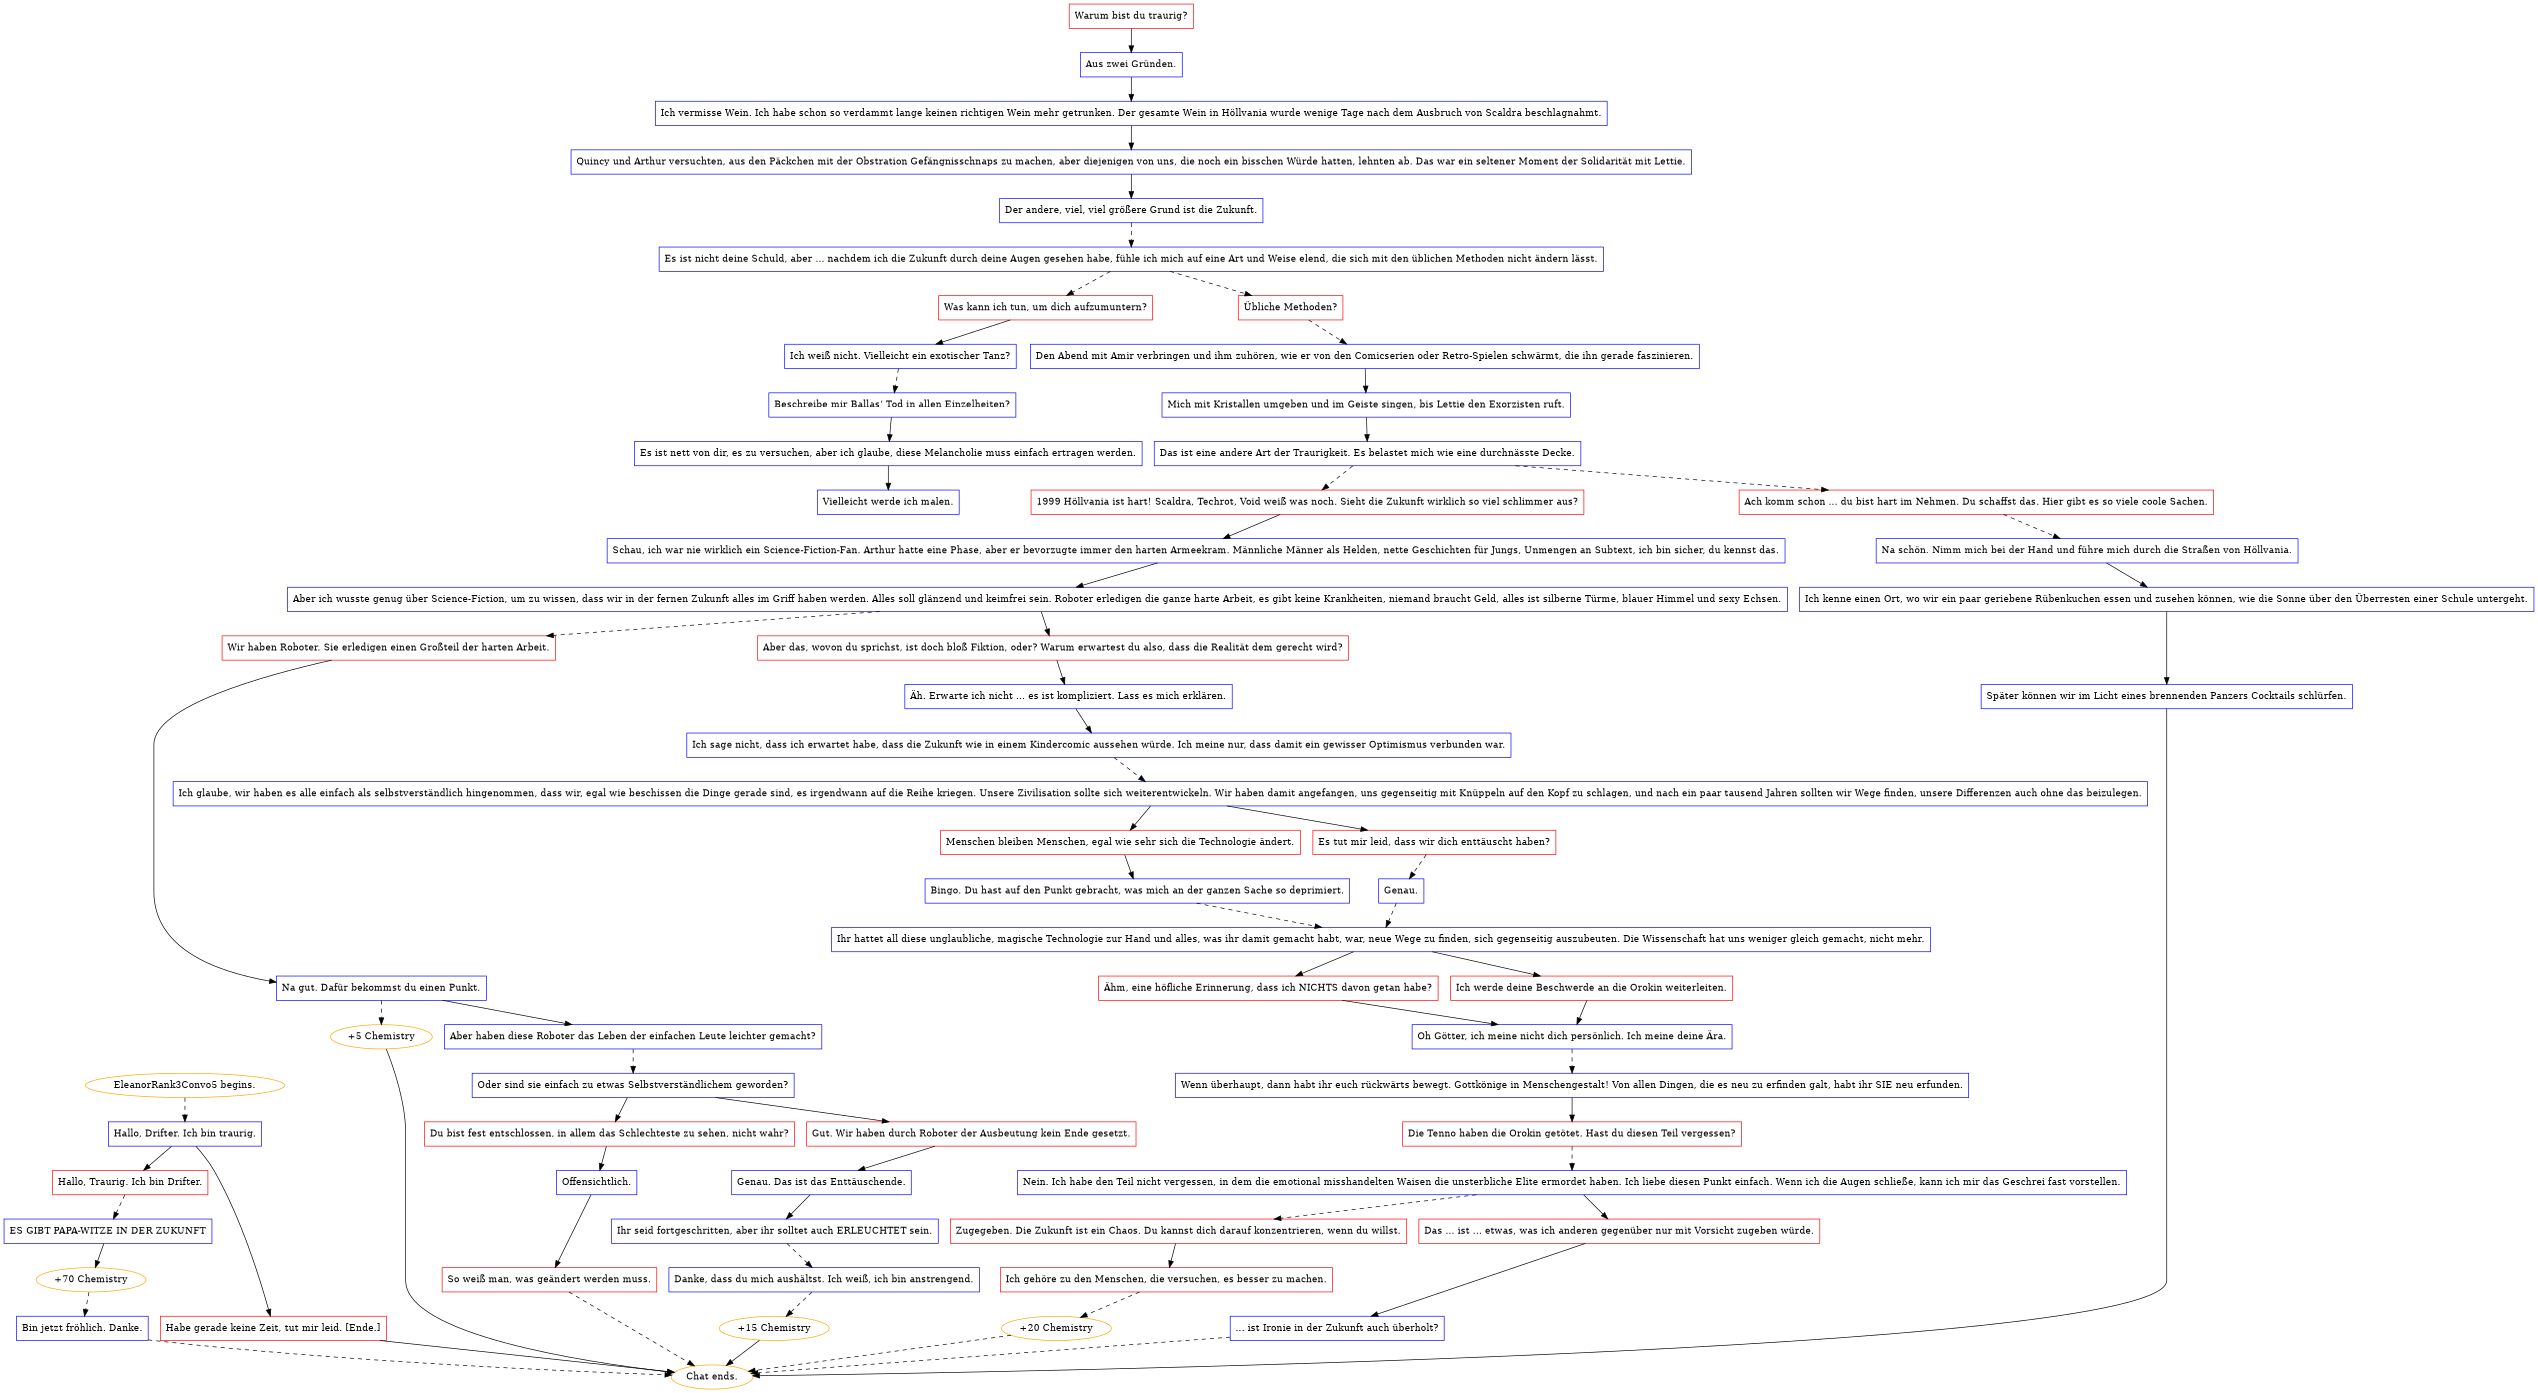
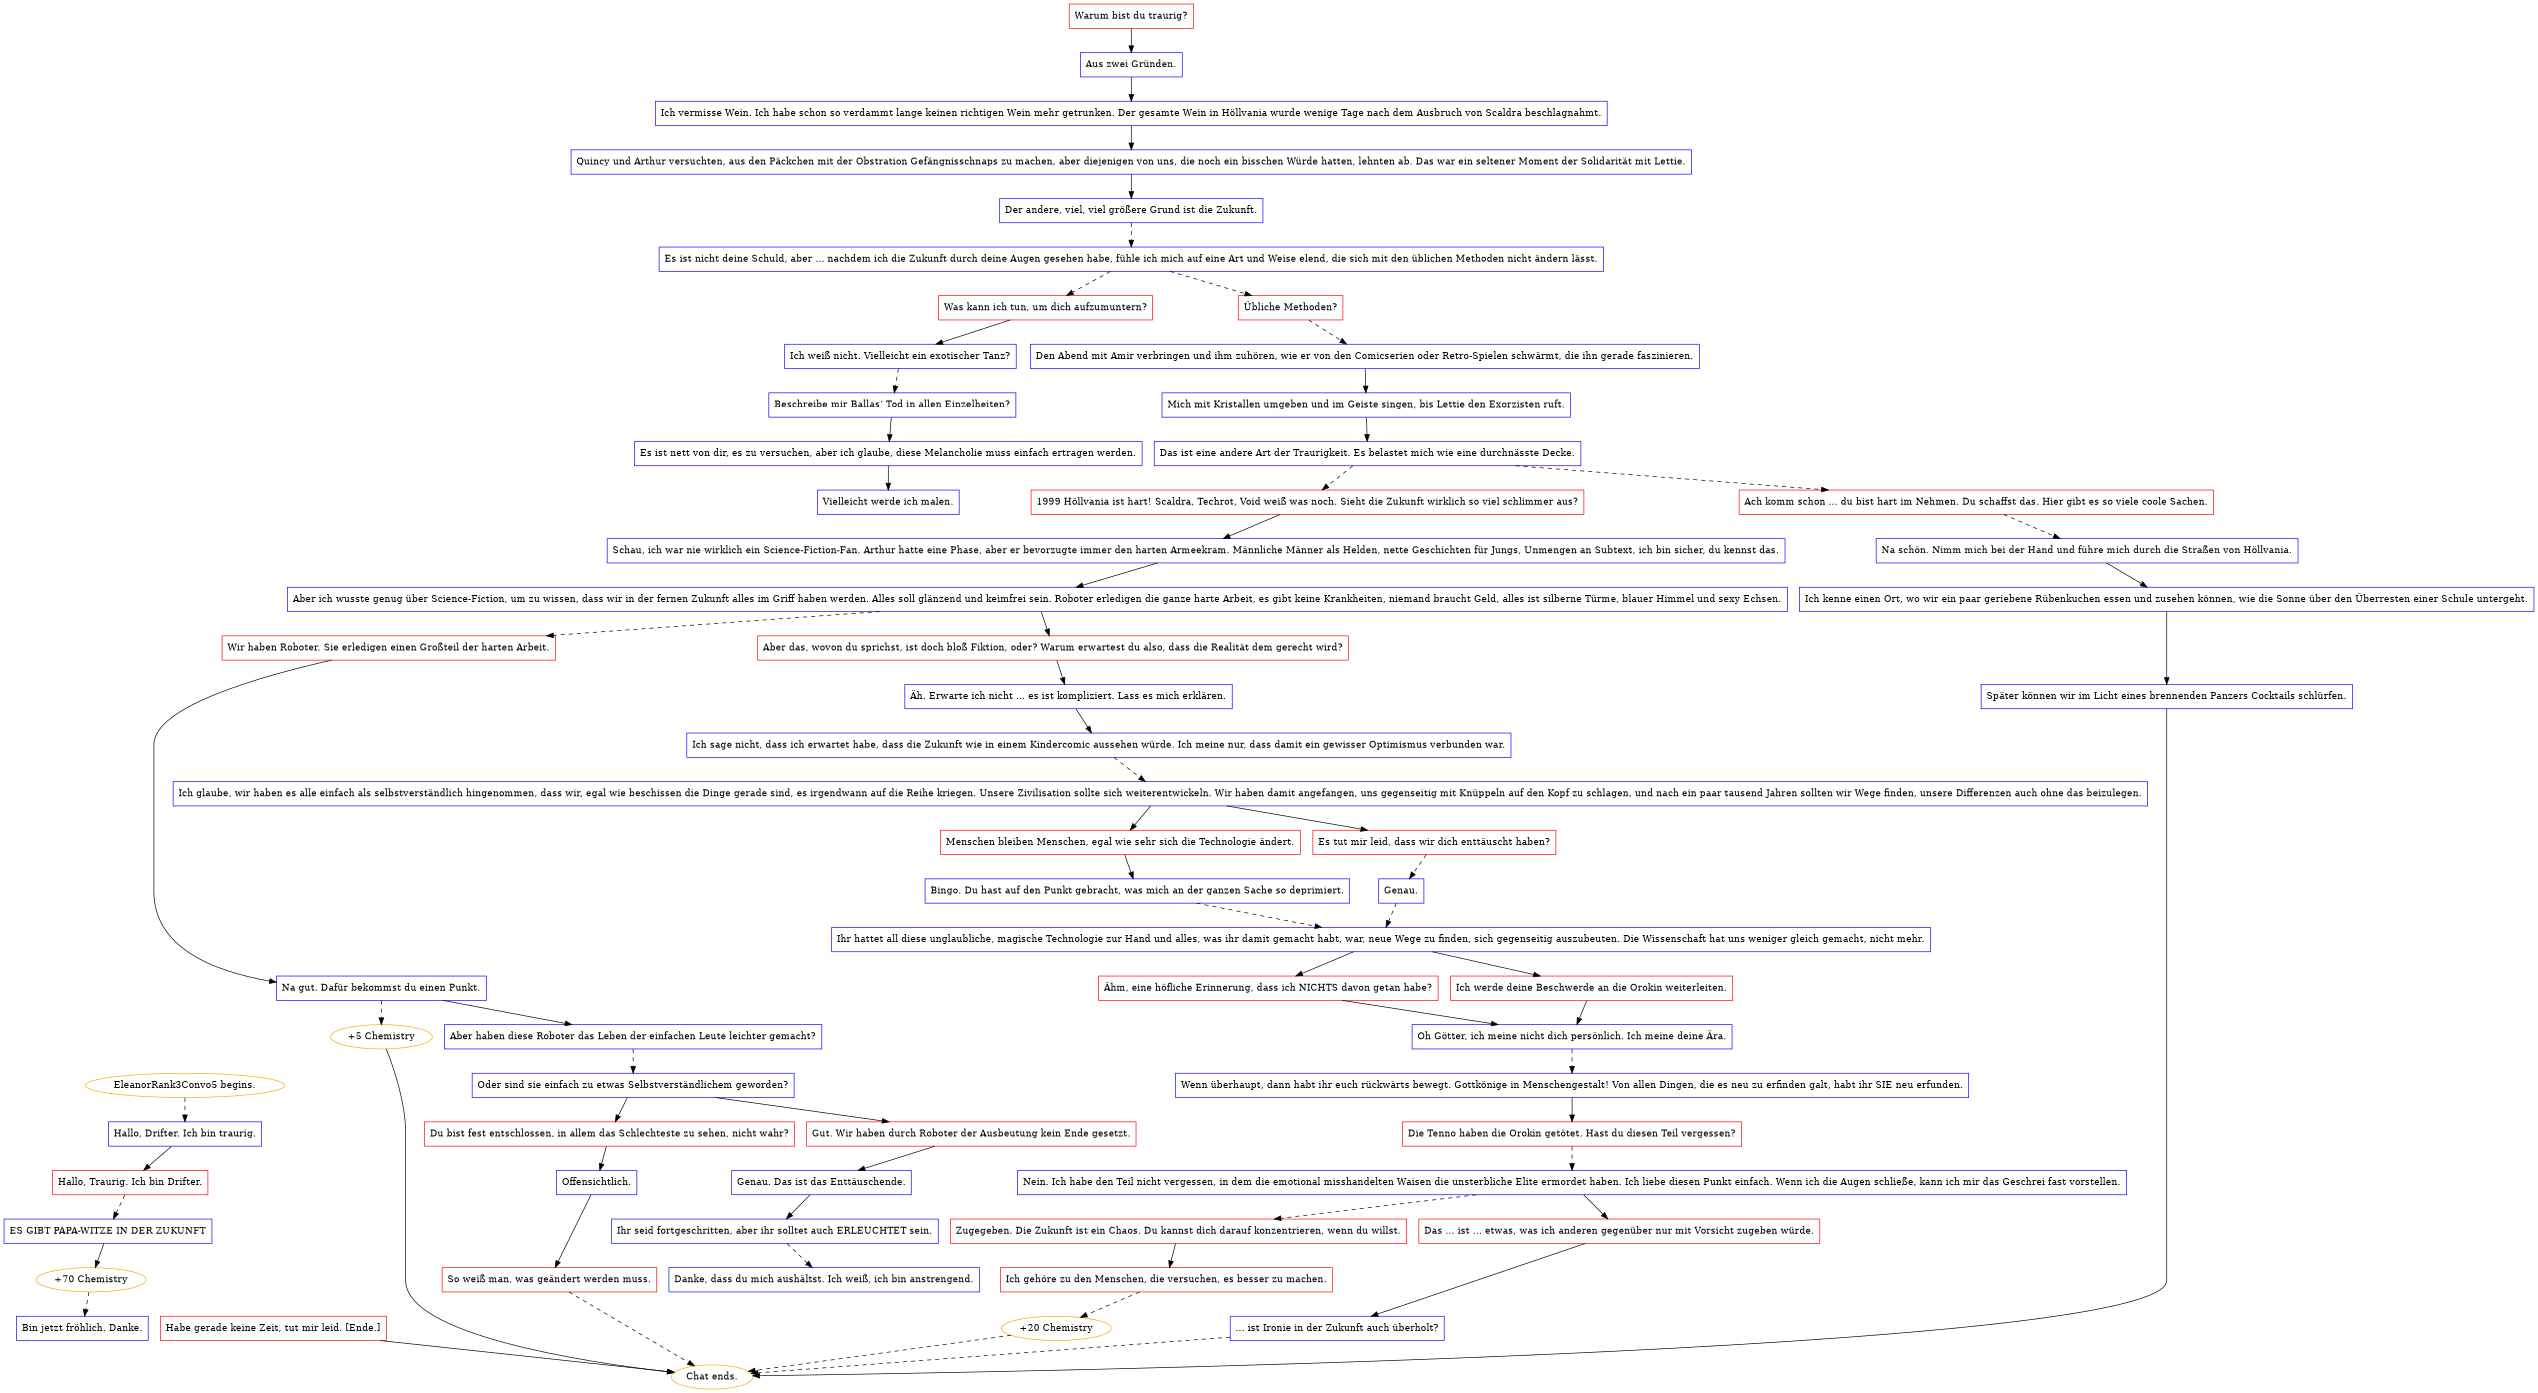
(240, 1224) -> none
(774, 1328) -> none
(406, 1362) -> none
